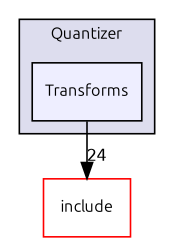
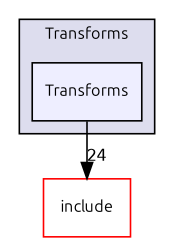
(87, 35) -> (87, 35)
